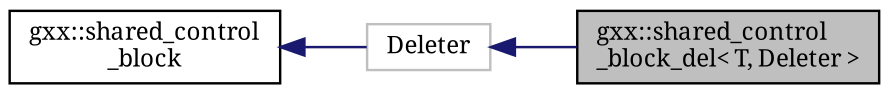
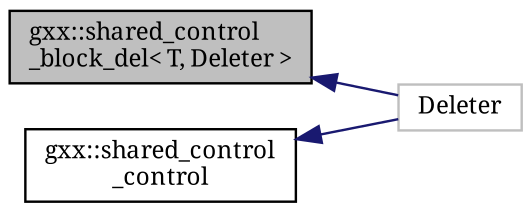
(145, 47) -> (161, 165)
(546, 47) -> (367, 89)
